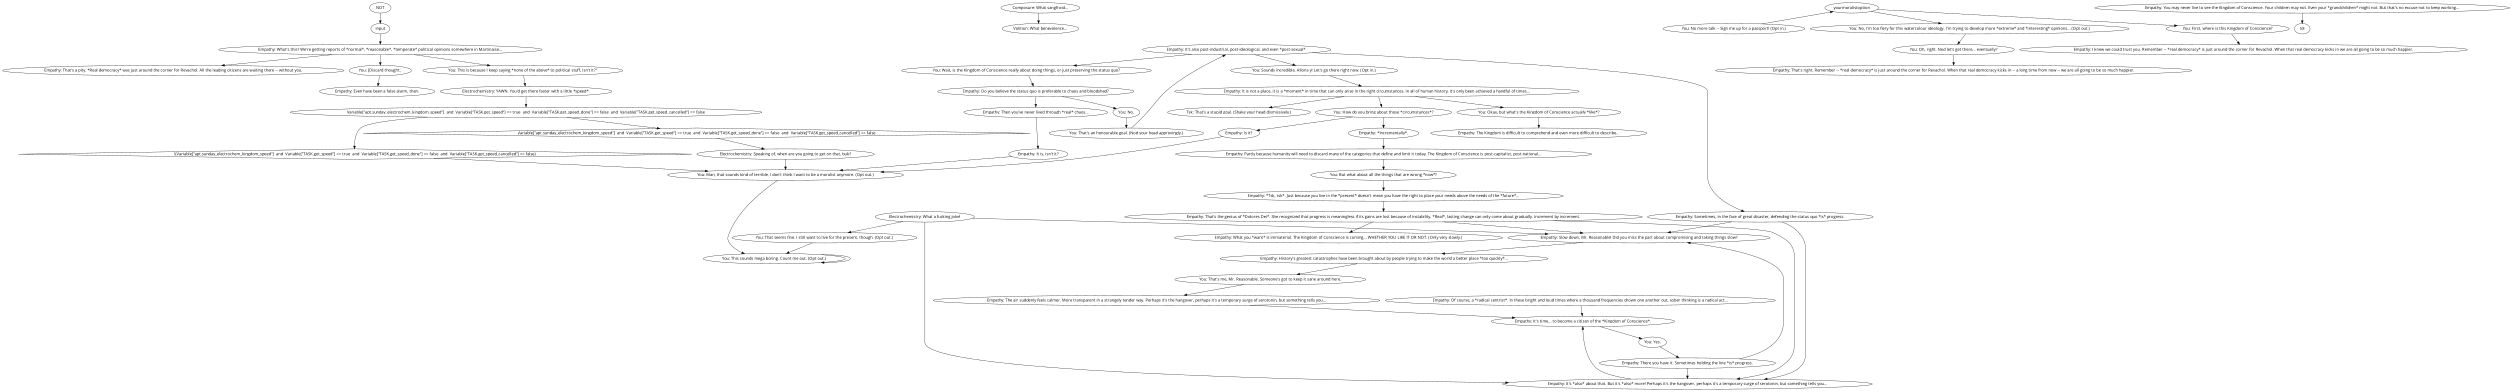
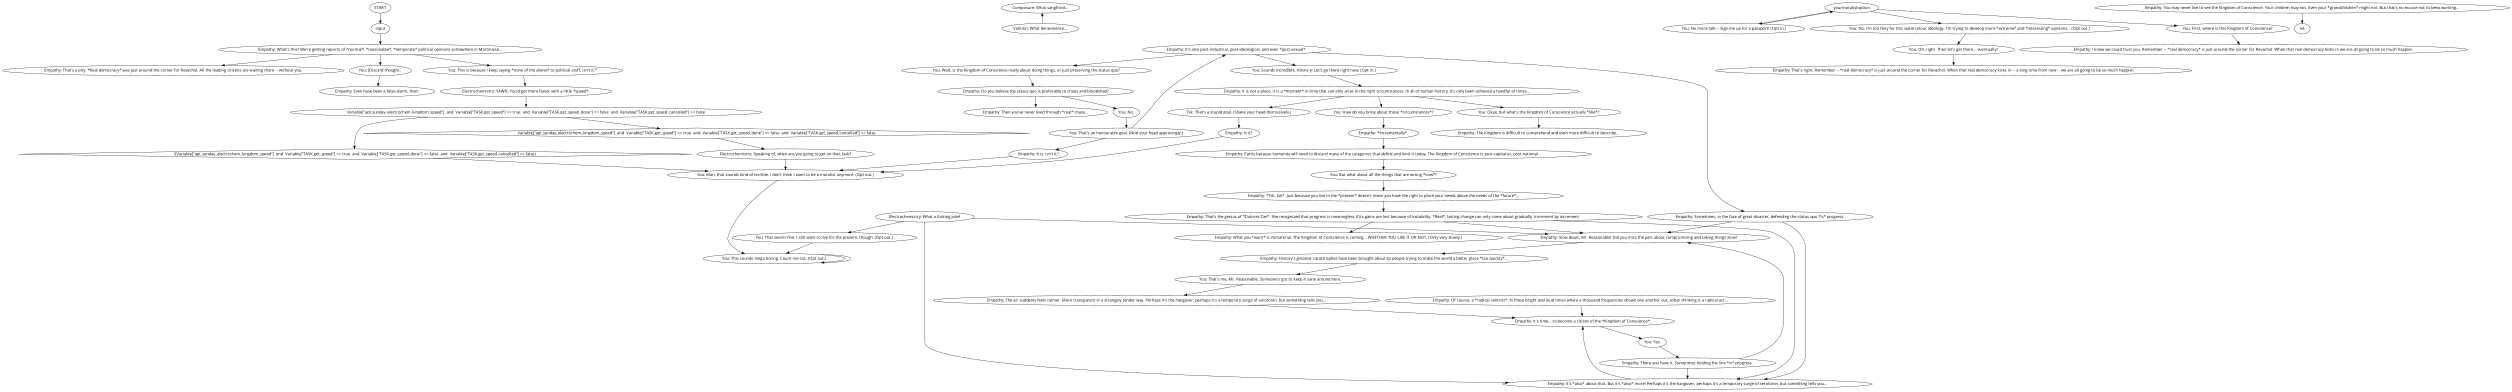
(380, 8) -> (380, 8)
(1038, 17) -> (1042, 20)
none -> (1797, 17)
(1954, 50) -> (1954, 50)
(1306, 124) -> (1239, 121)
(1037, 132) -> (1082, 144)
